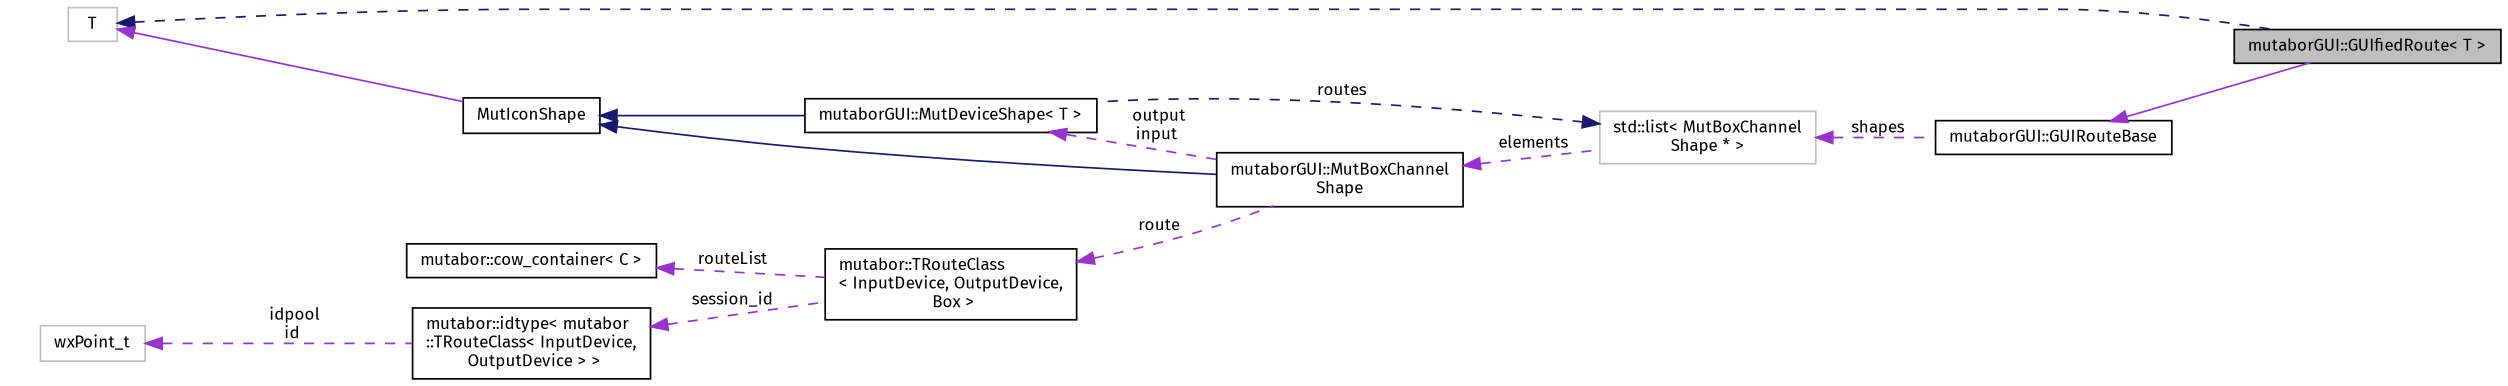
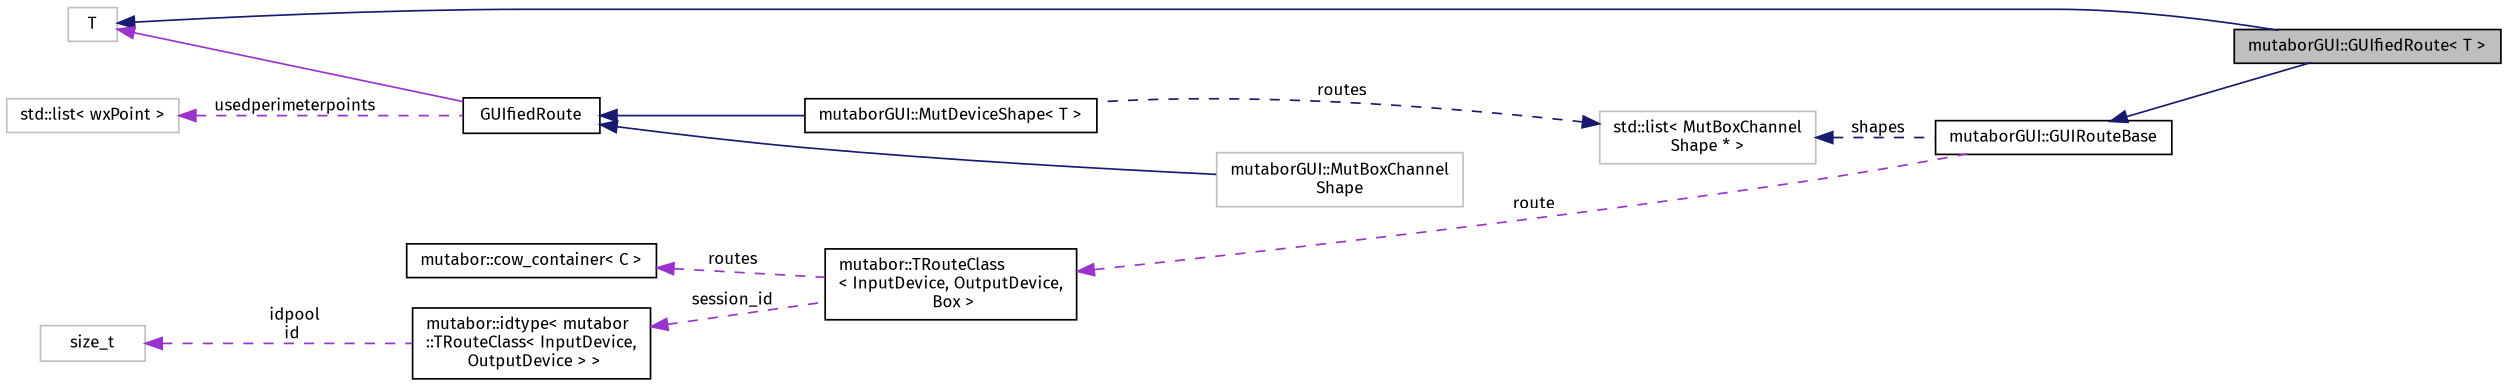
(1207, 9) -> (1207, 9)
(2219, 90) -> (2219, 90)
none -> (93, 116)
(532, 116) -> (532, 116)
(1884, 138) -> (1884, 138)
(1141, 147) -> none
(1540, 157) -> none
(1340, 180) -> (1340, 180)
(1185, 236) -> (1532, 219)
(731, 260) -> (731, 260)
(93, 343) -> (93, 343)
